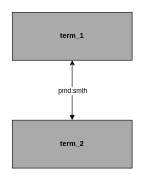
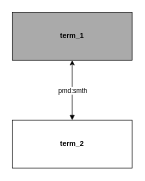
(72, 144) -> (72, 144)
